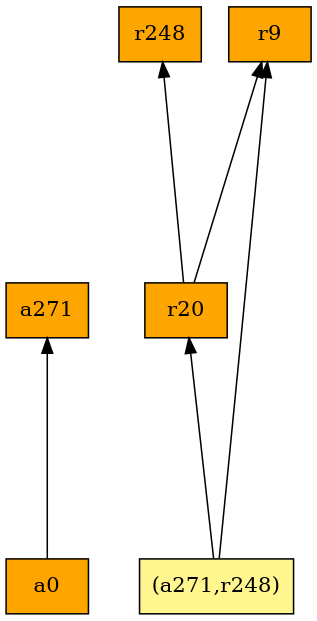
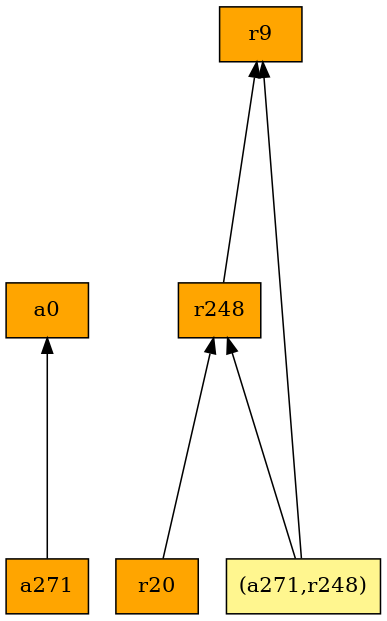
(226, 180) -> (239, 180)
(47, 456) -> (47, 456)
(202, 456) -> (264, 456)
